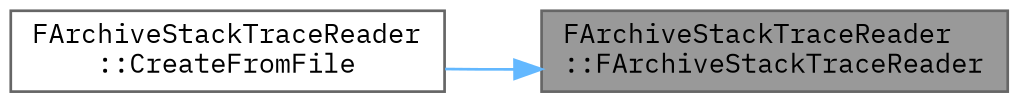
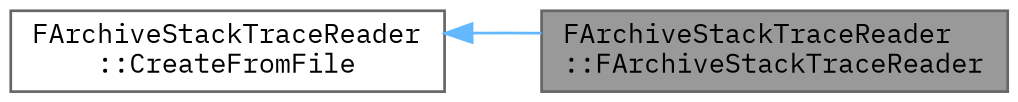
(480, 69) -> (507, 33)
